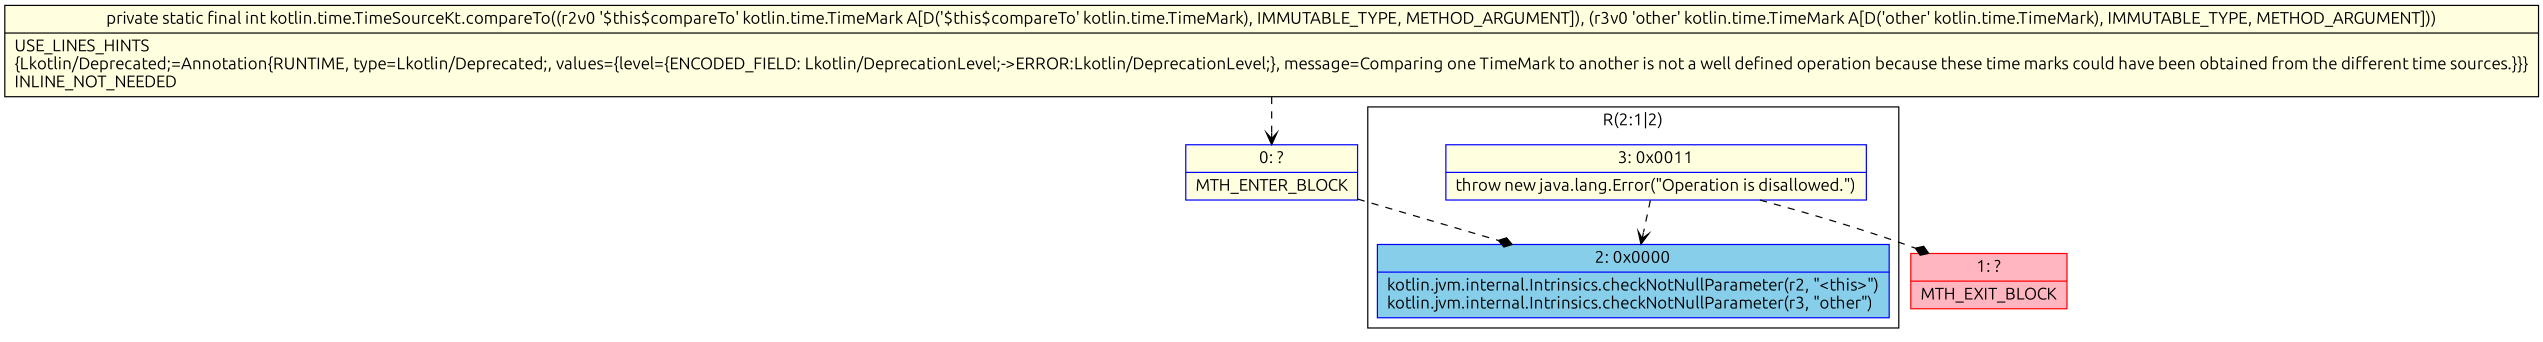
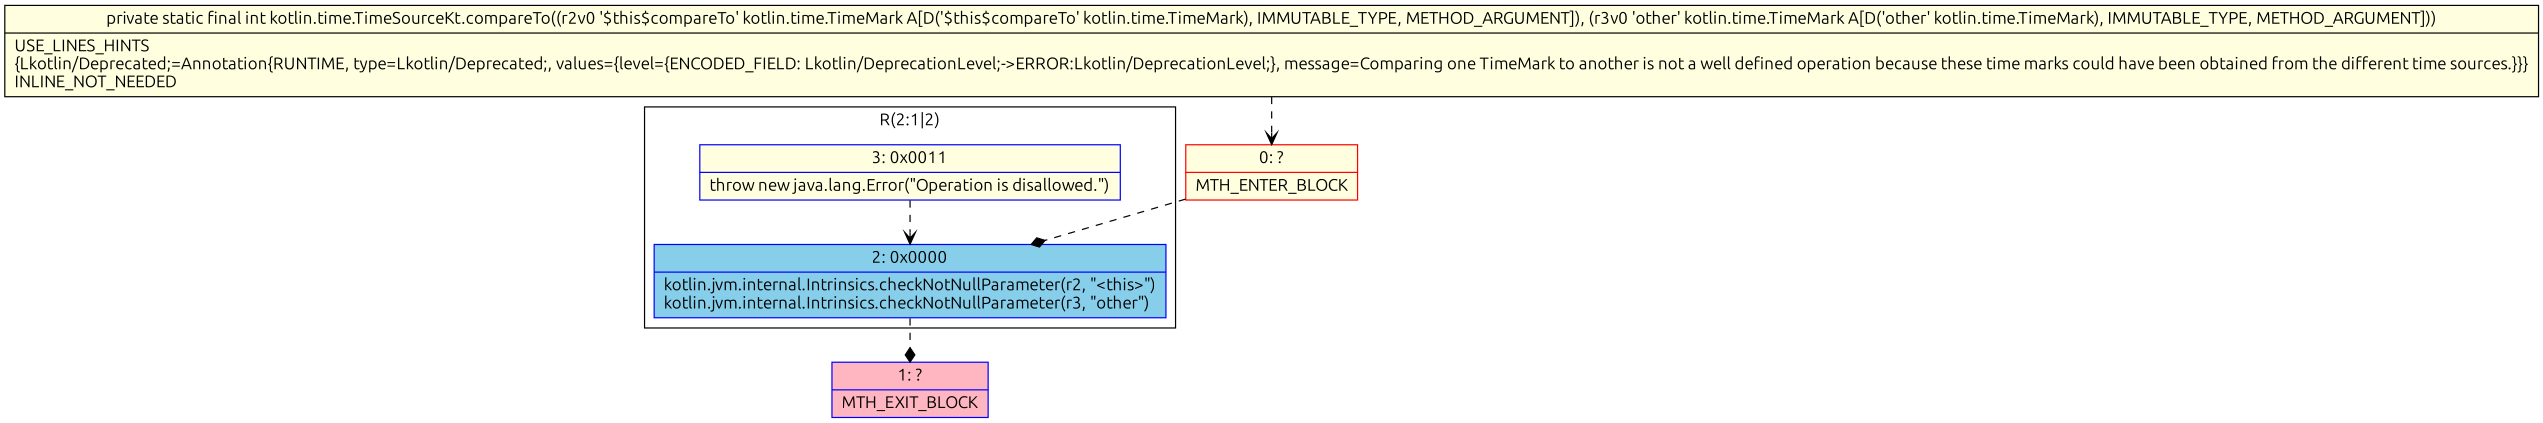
(1272, 172) -> (1272, 172)
(1838, 222) -> (910, 336)
(1989, 281) -> (910, 390)
